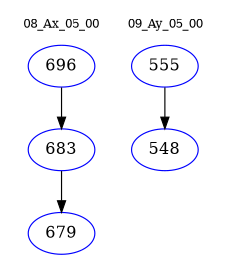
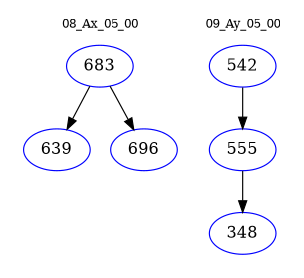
none -> (243, 66)
(62, 102) -> (119, 103)
(165, 150) -> (243, 233)
(62, 233) -> (57, 150)
